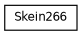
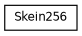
(41, 18) -> (41, 18)
